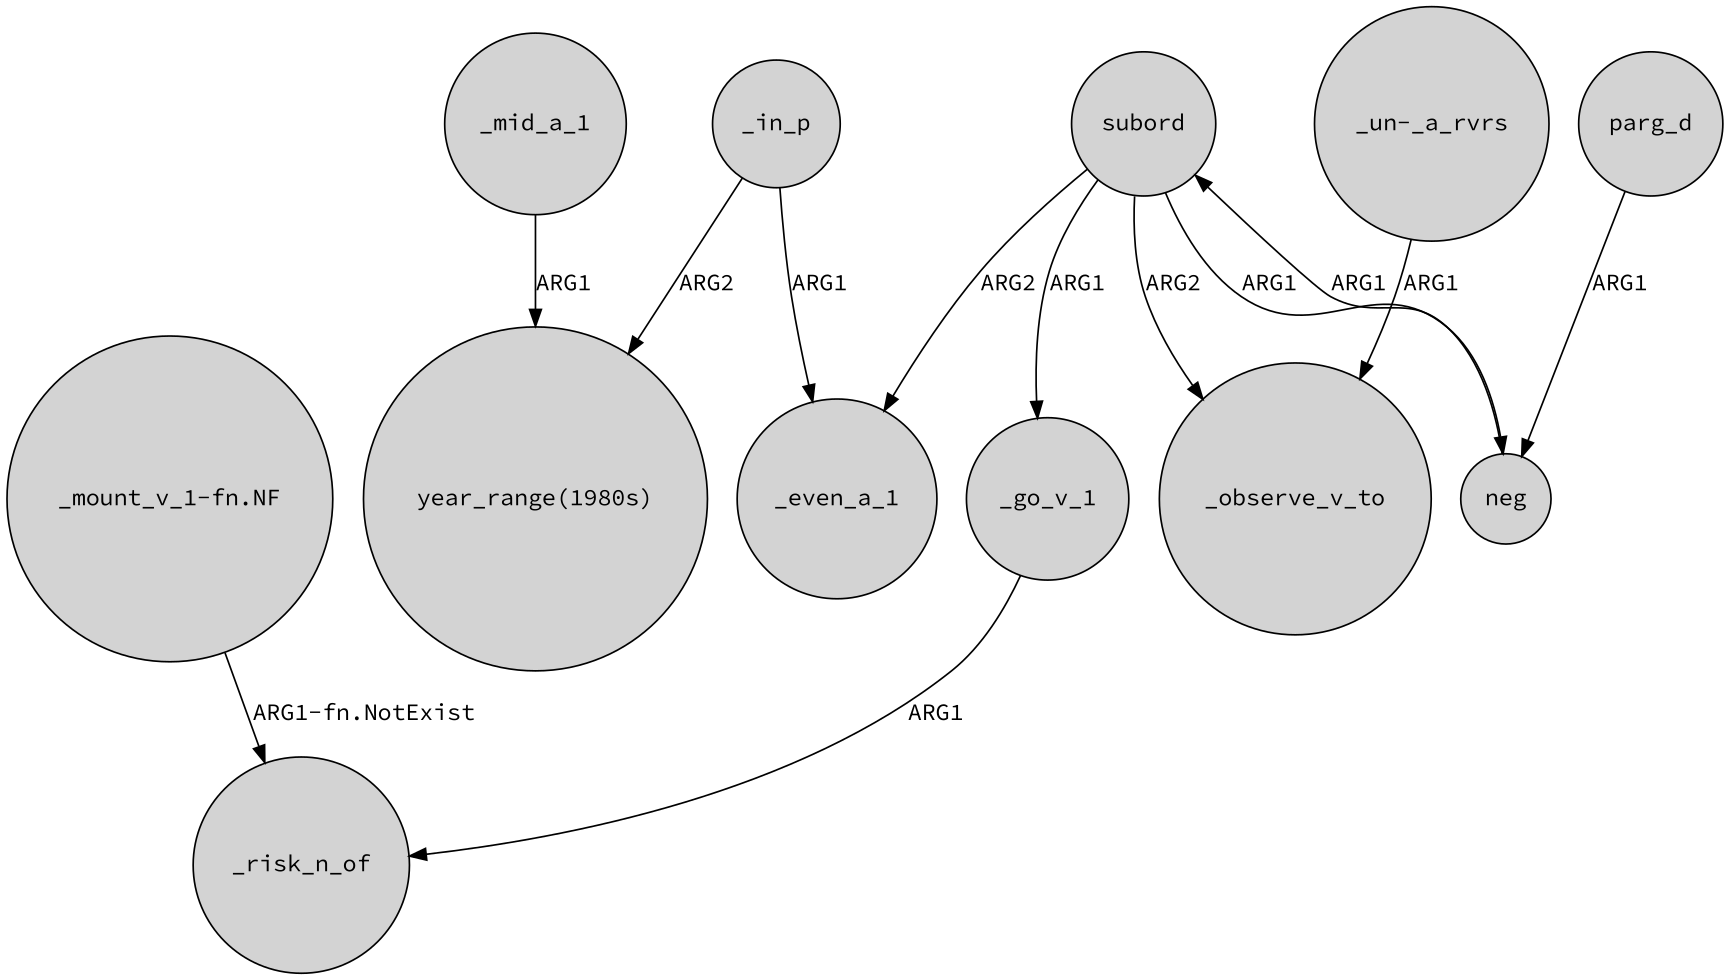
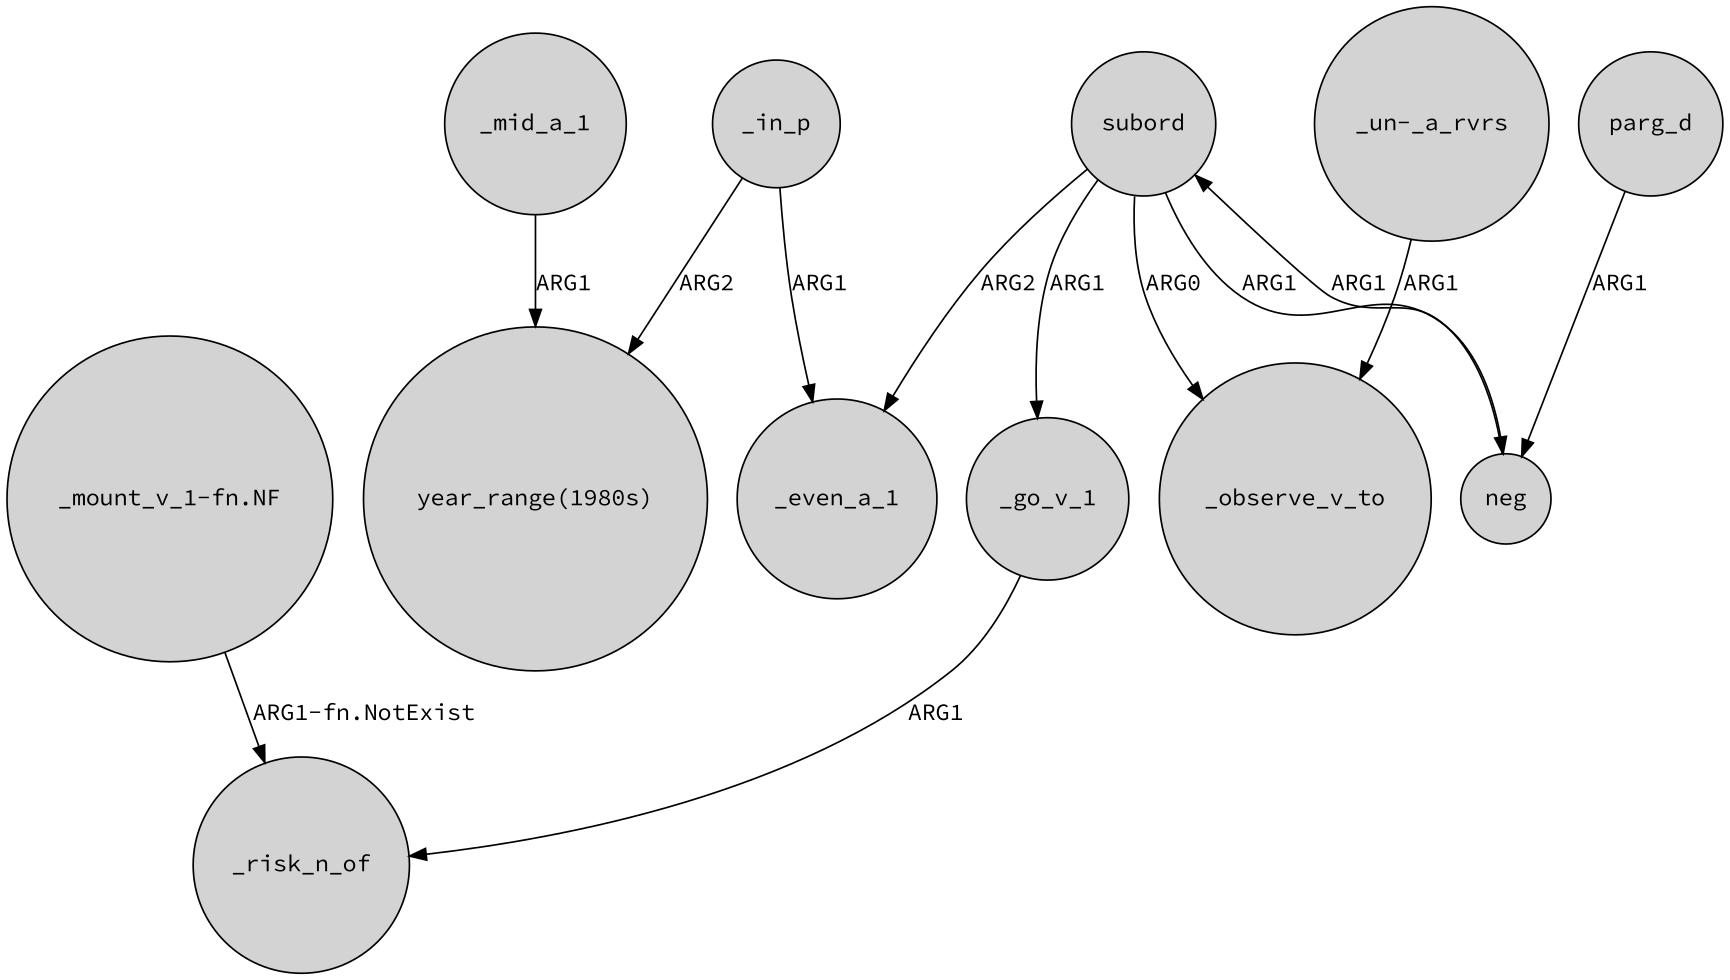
(1174, 284) -> (1174, 284)
